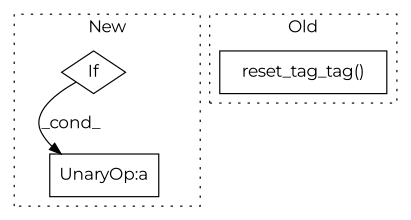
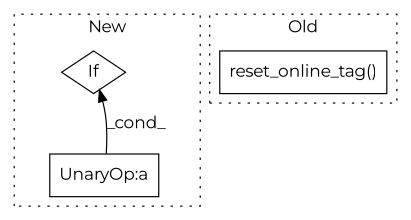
(303, 72) -> (303, 72)
(44, 109) -> (107, 127)
